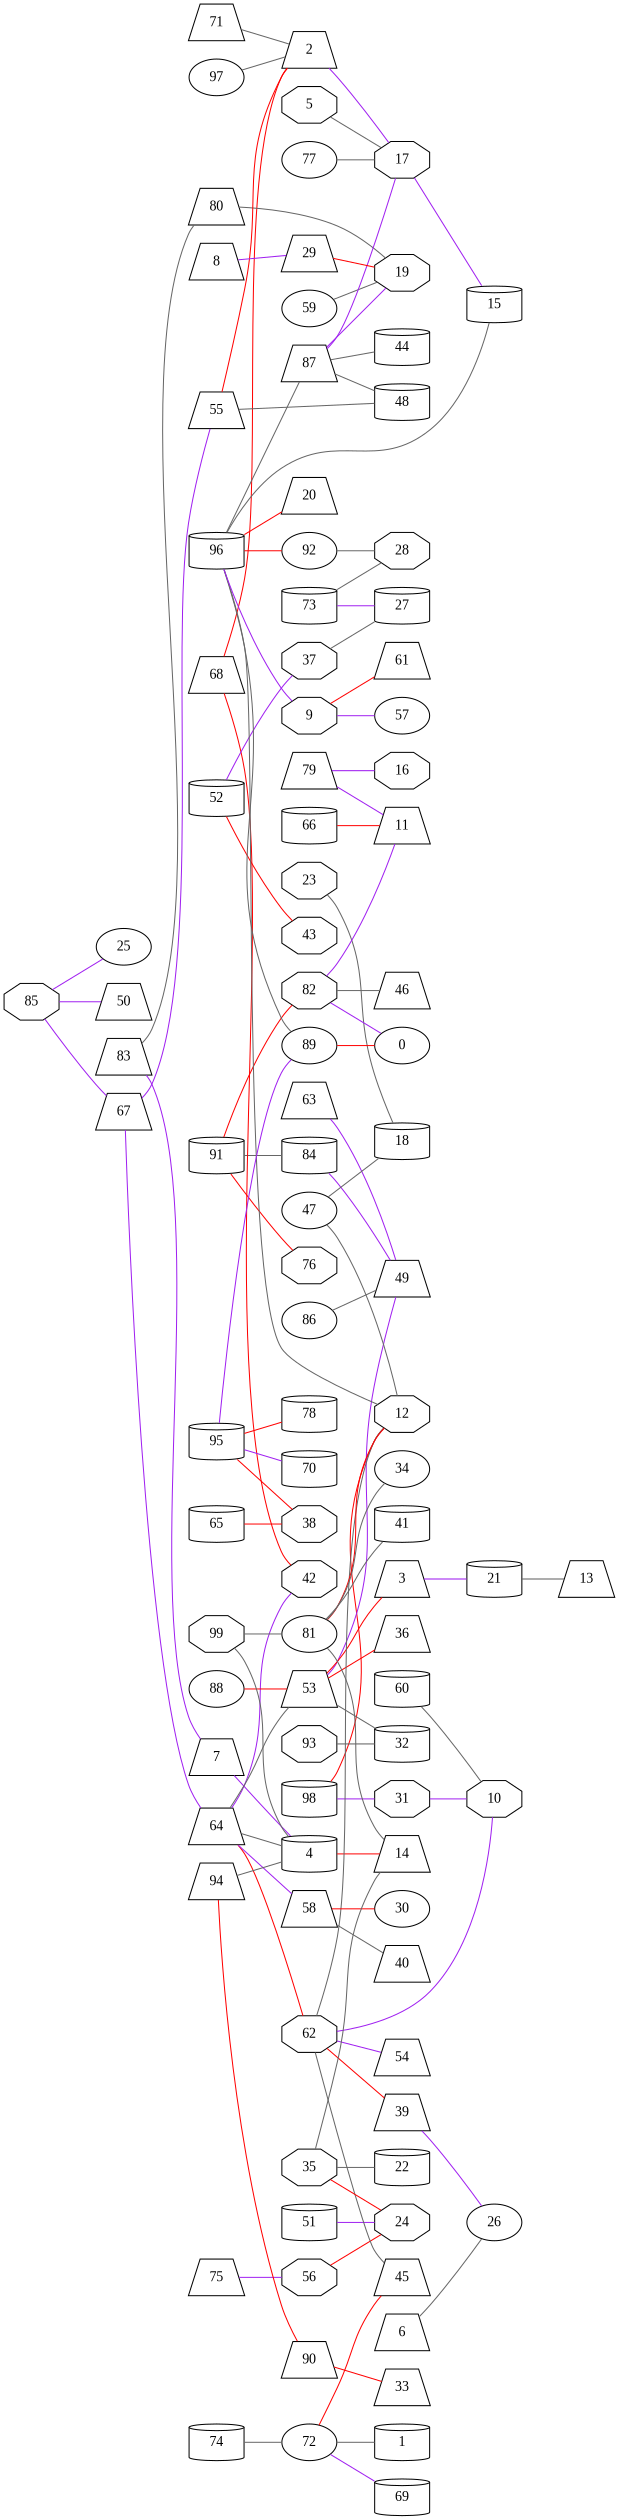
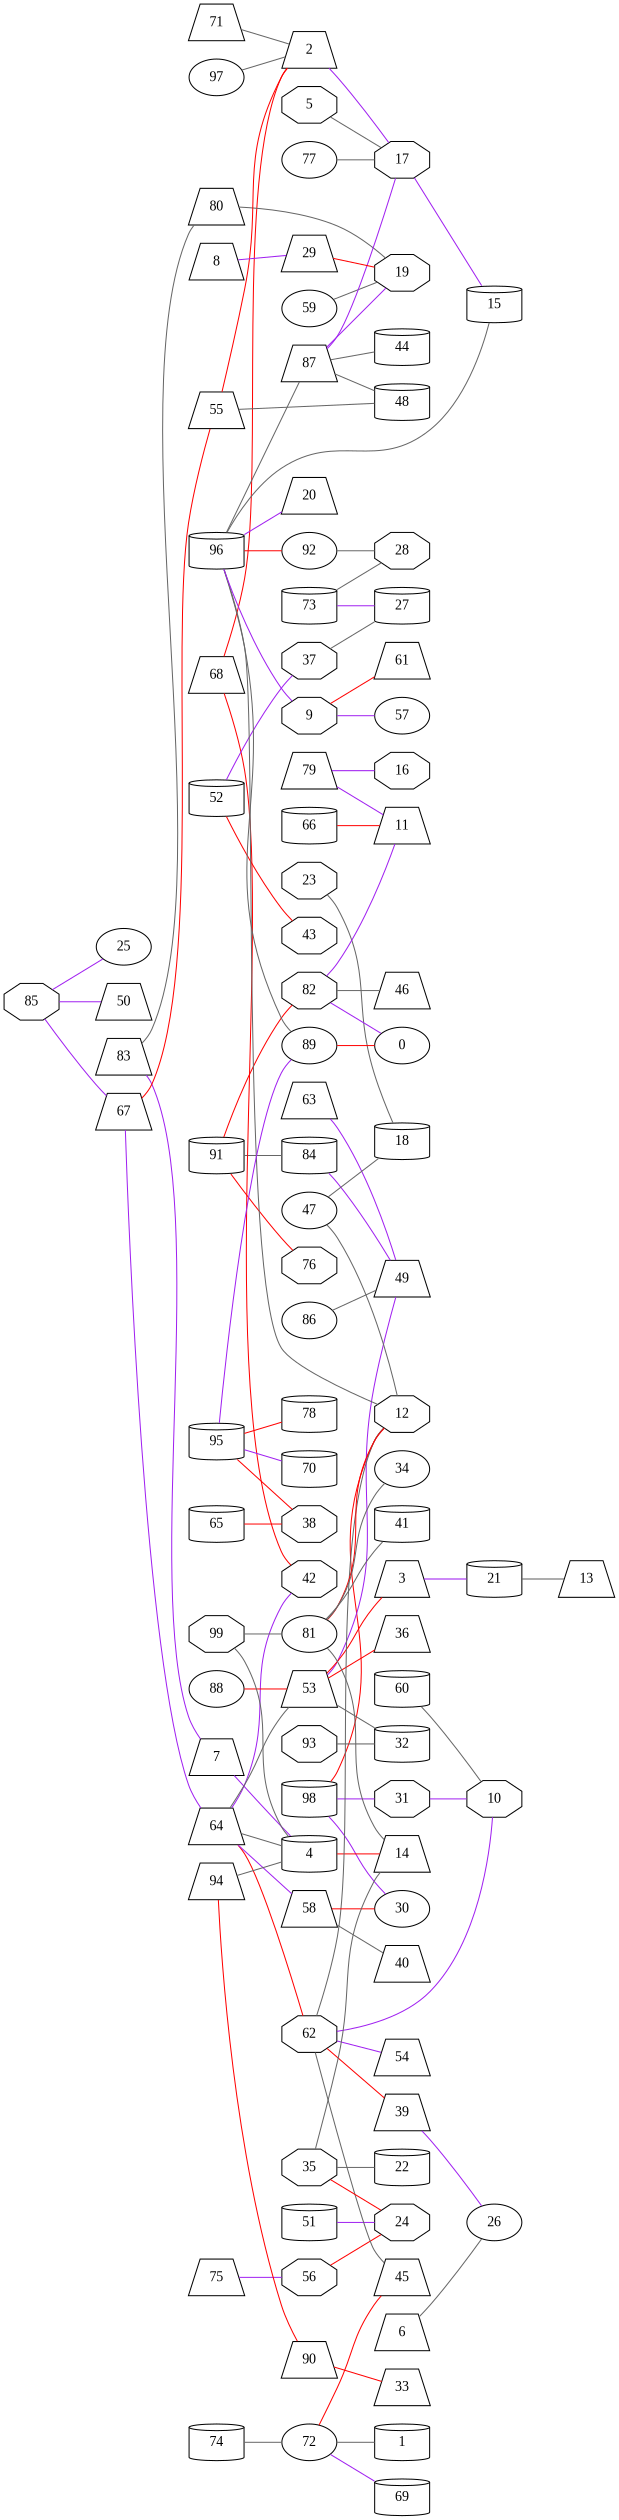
(263, 523) -> (263, 523)
(182, 765) -> (182, 765)
none -> (360, 1862)
